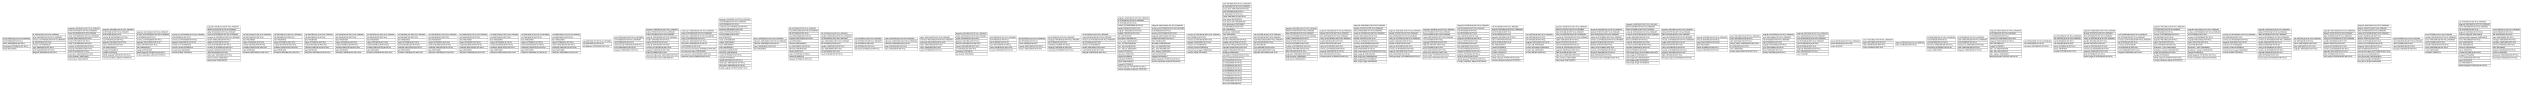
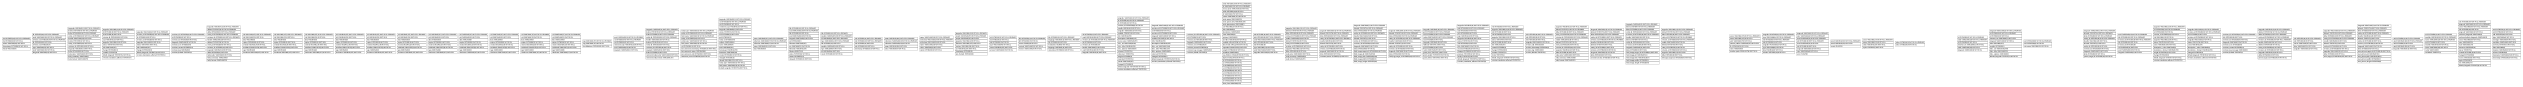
(1712, 44) -> none
(1941, 44) -> none
(2068, 44) -> none
